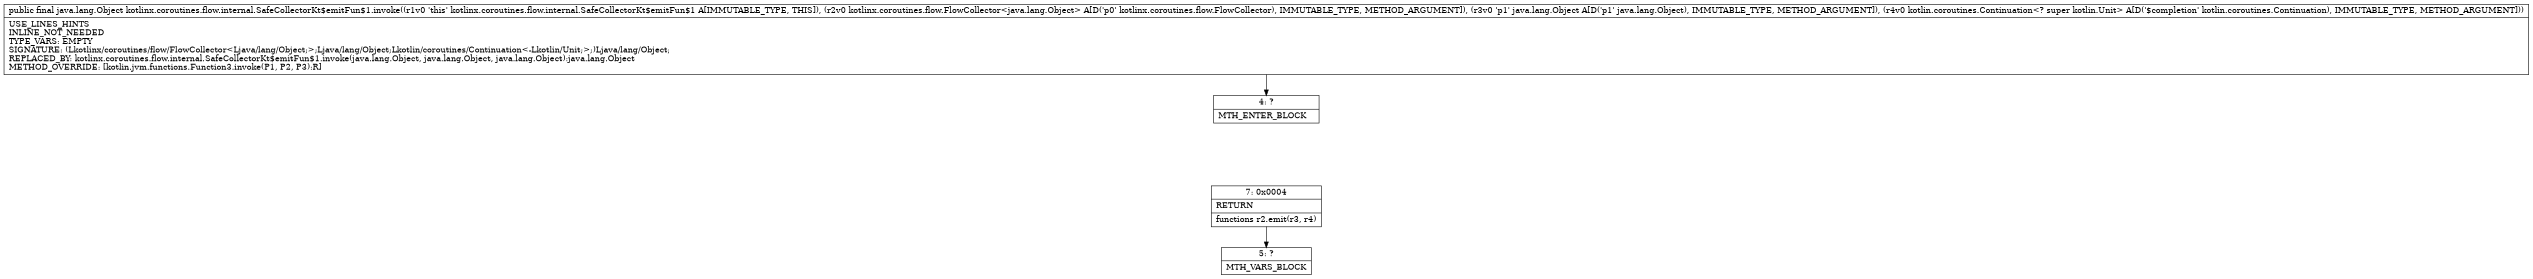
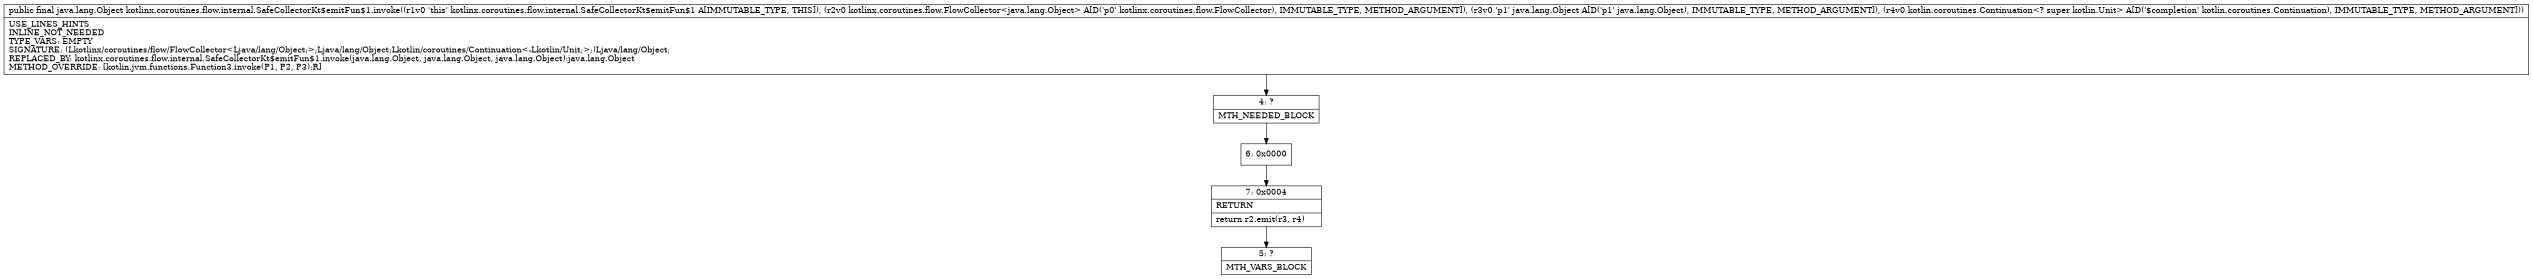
(1263, 116) -> (1266, 116)
none -> (1266, 154)
(1266, 220) -> (1260, 220)
